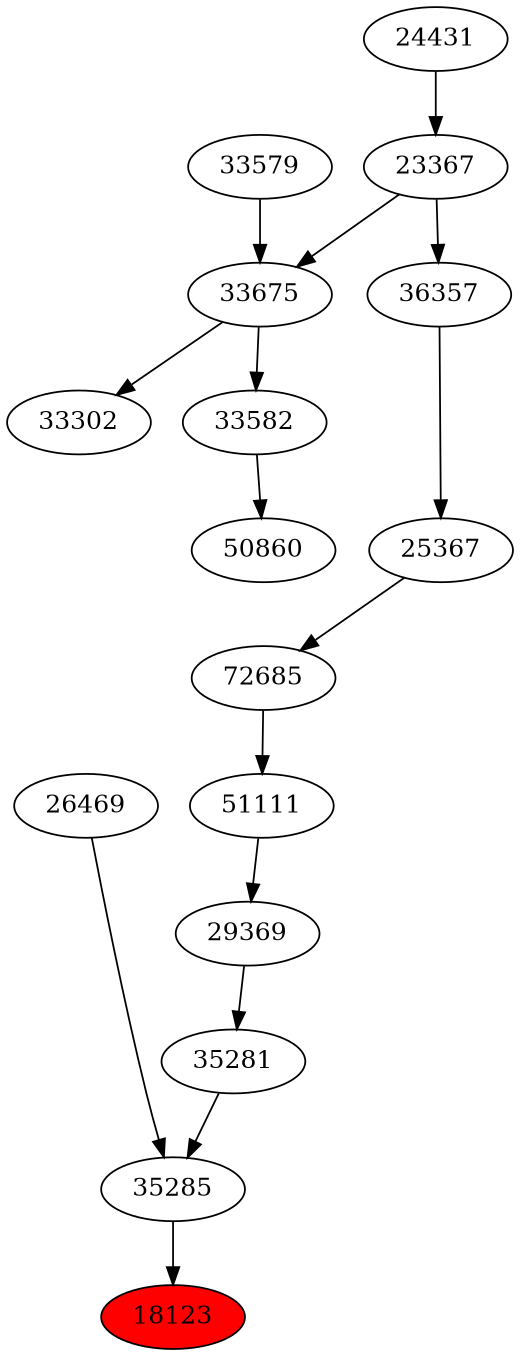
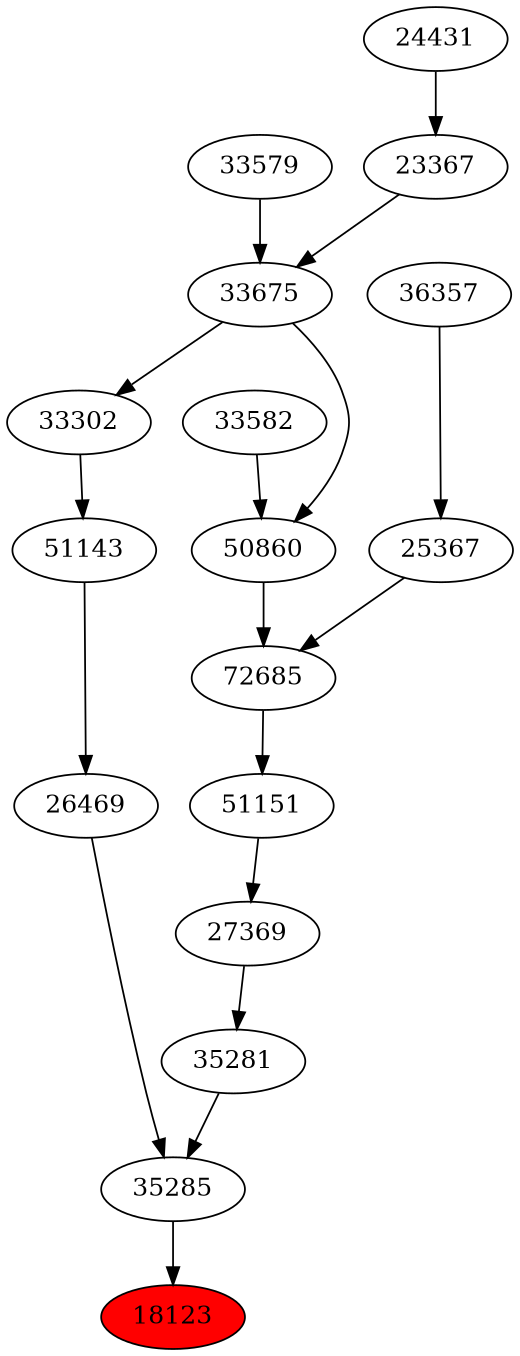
(437, 222) -> none
(258, 350) -> (348, 413)
none -> (84, 550)
none -> (264, 605)
(262, 806) -> (262, 806)
(248, 934) -> (248, 934)
